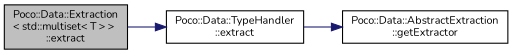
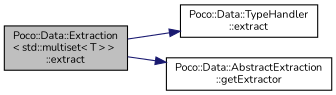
(318, 27) -> (141, 59)
